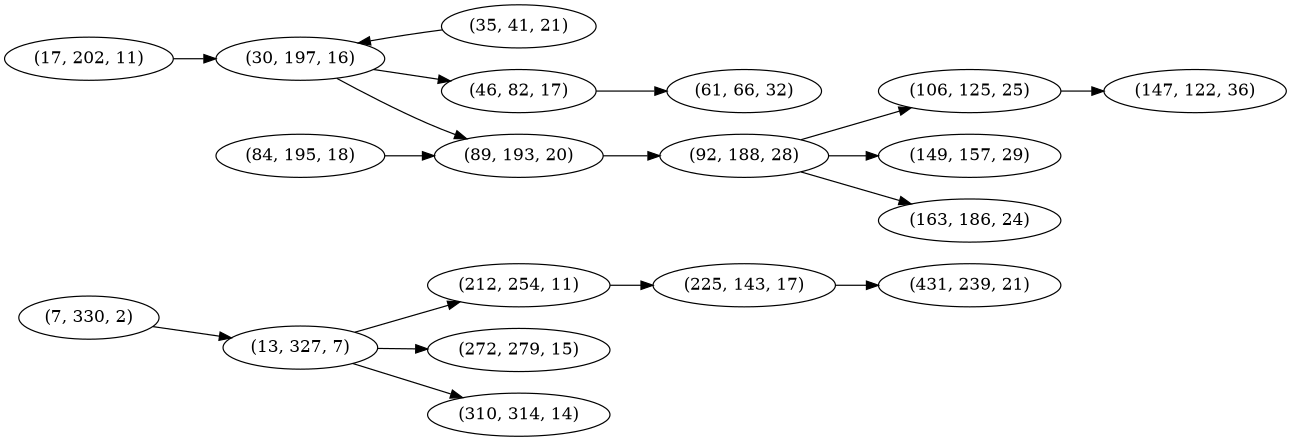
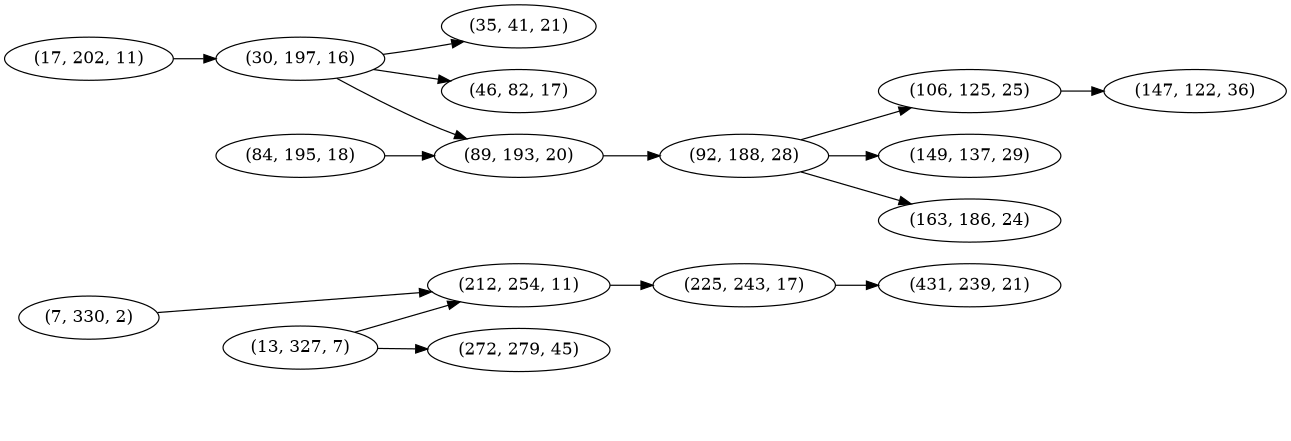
(406, 35) -> (417, 49)
(744, 91) -> none
(970, 156) -> (970, 156)
(744, 285) -> (744, 285)
(186, 331) -> (288, 303)
(519, 350) -> (519, 350)
(519, 415) -> none
